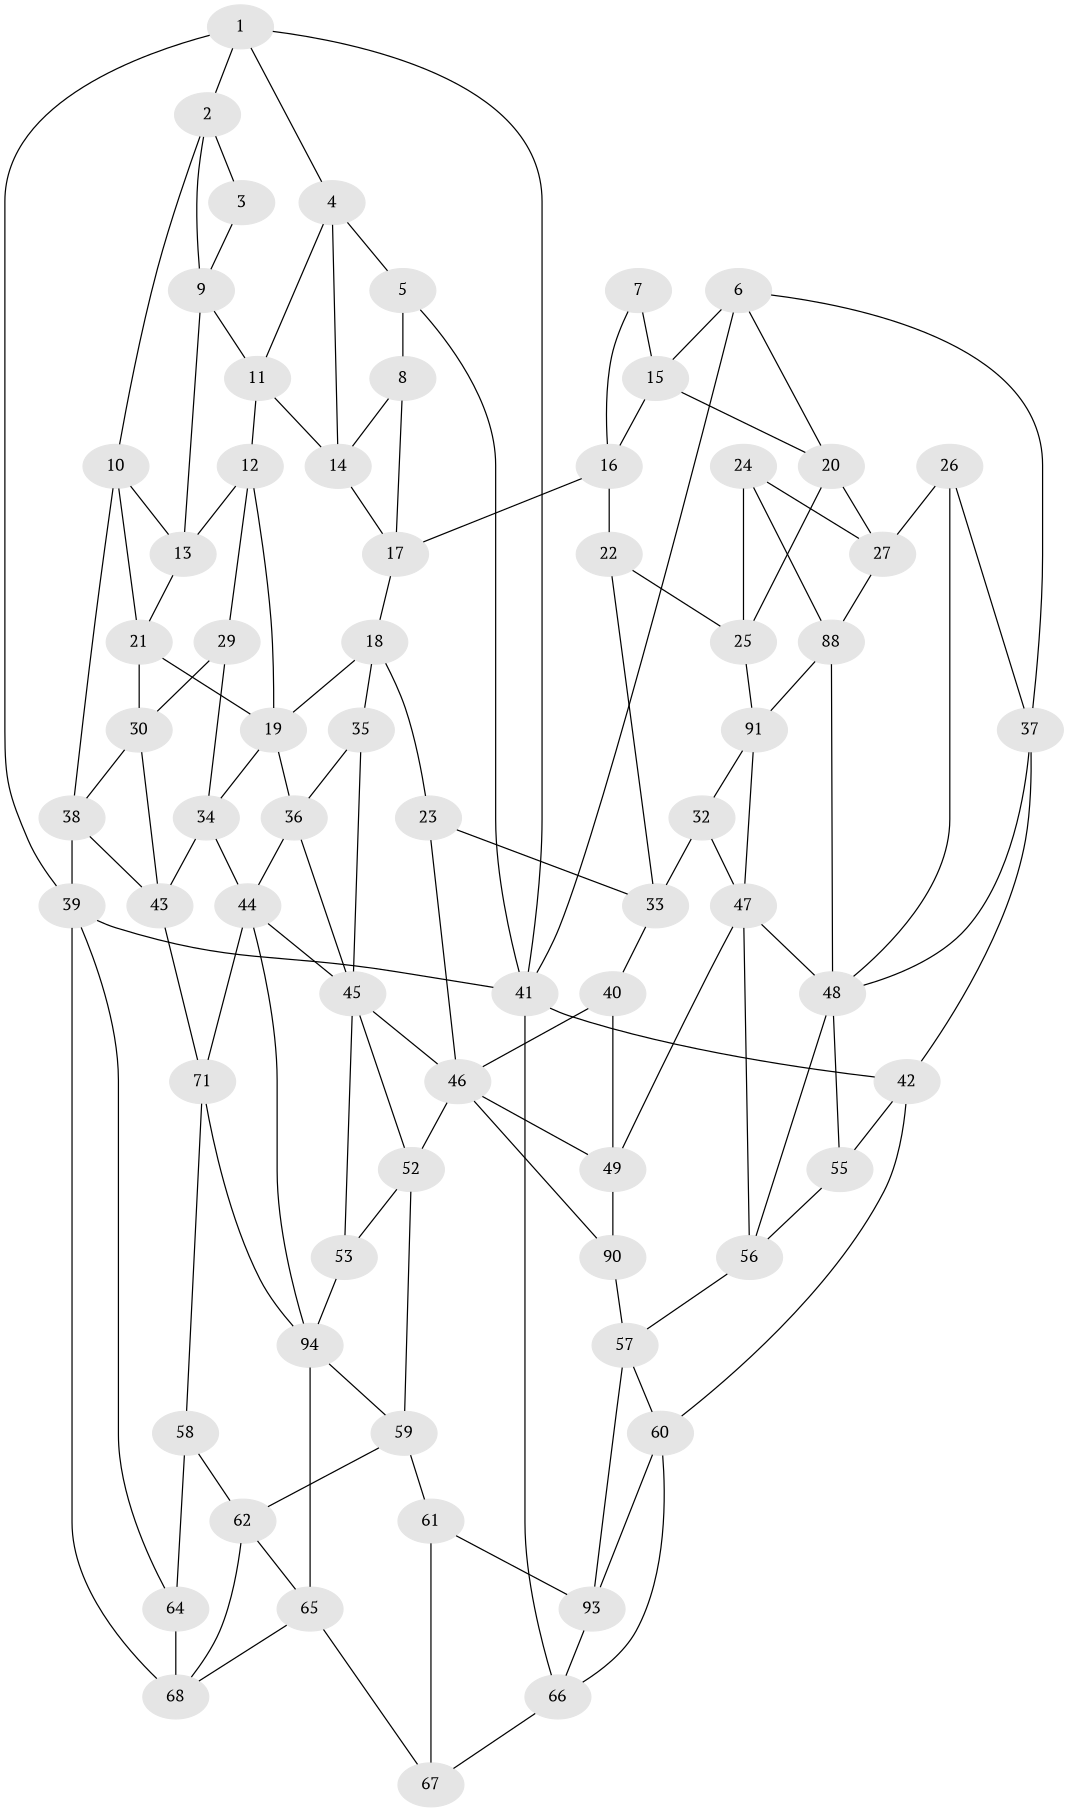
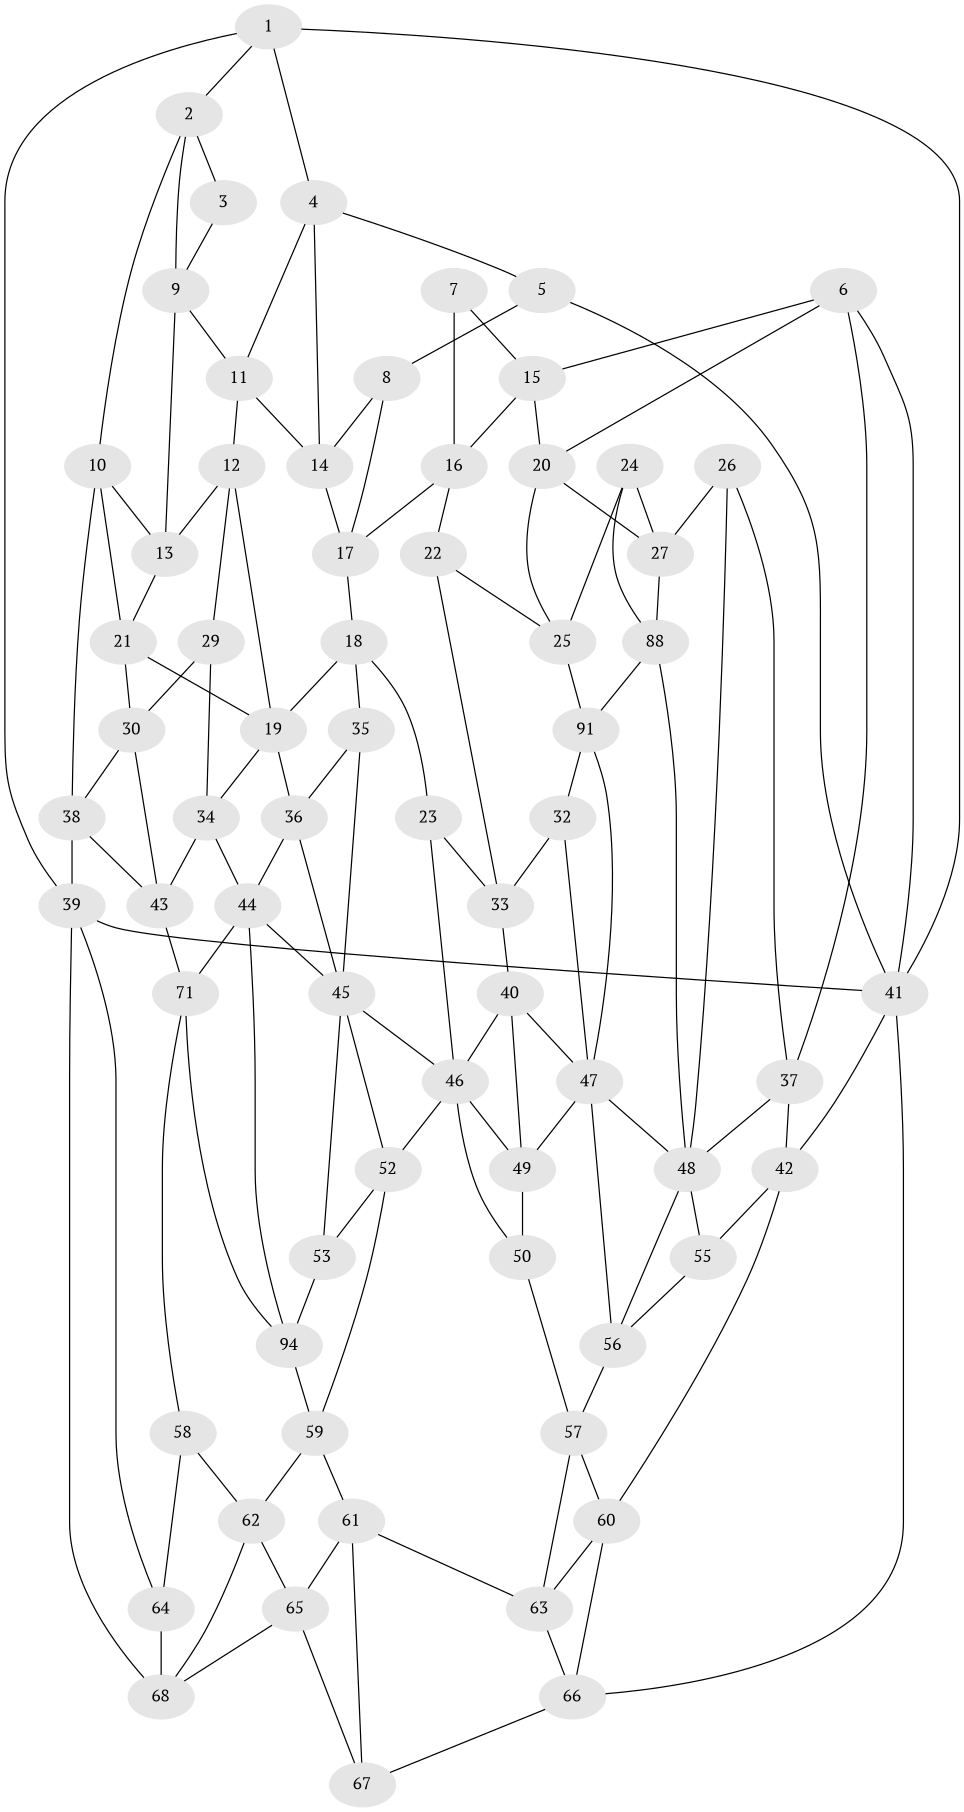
none -> (550, 1038)
(613, 1257) -> (523, 1257)
(310, 1472) -> (323, 1565)
(592, 1609) -> (540, 1609)
